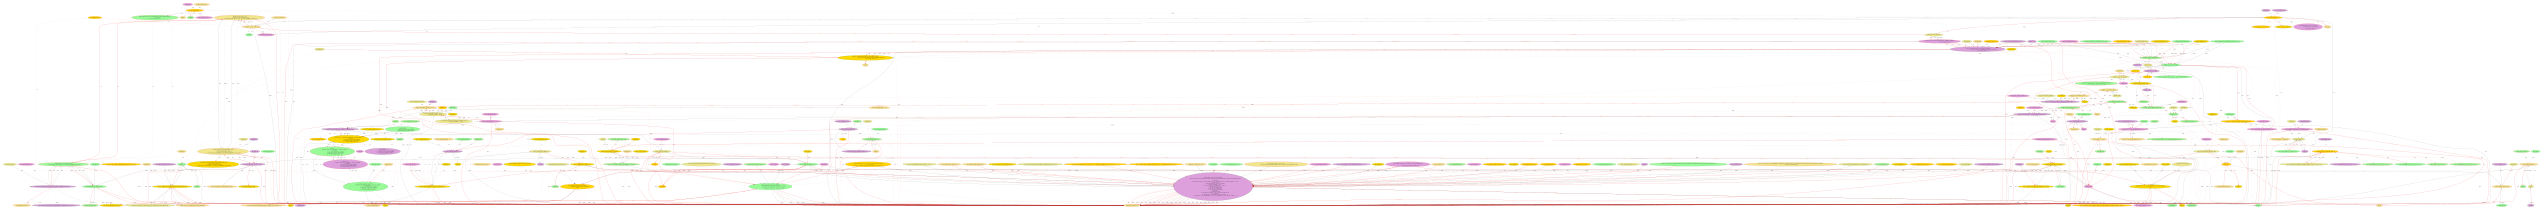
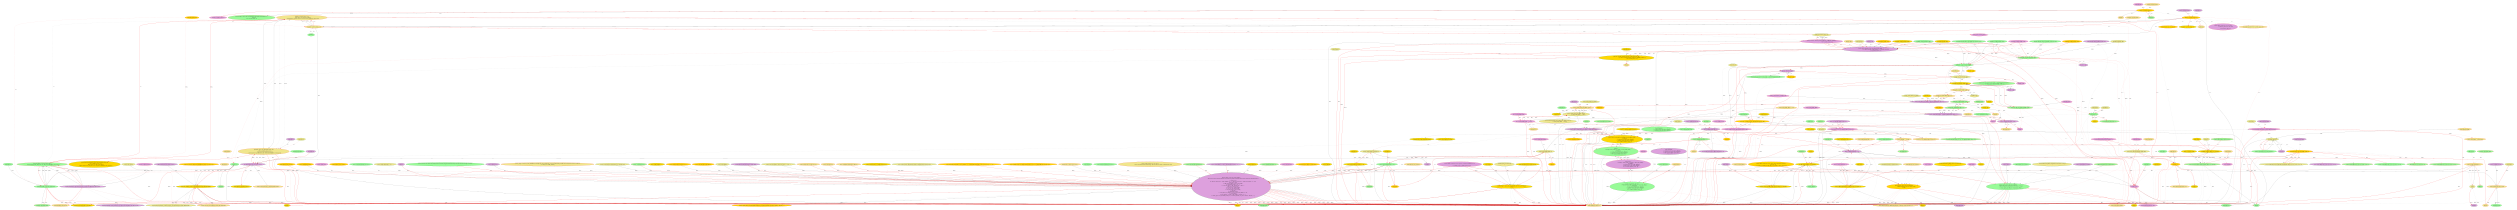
none -> (2253, 27)
(1320, 164) -> (1194, 164)
